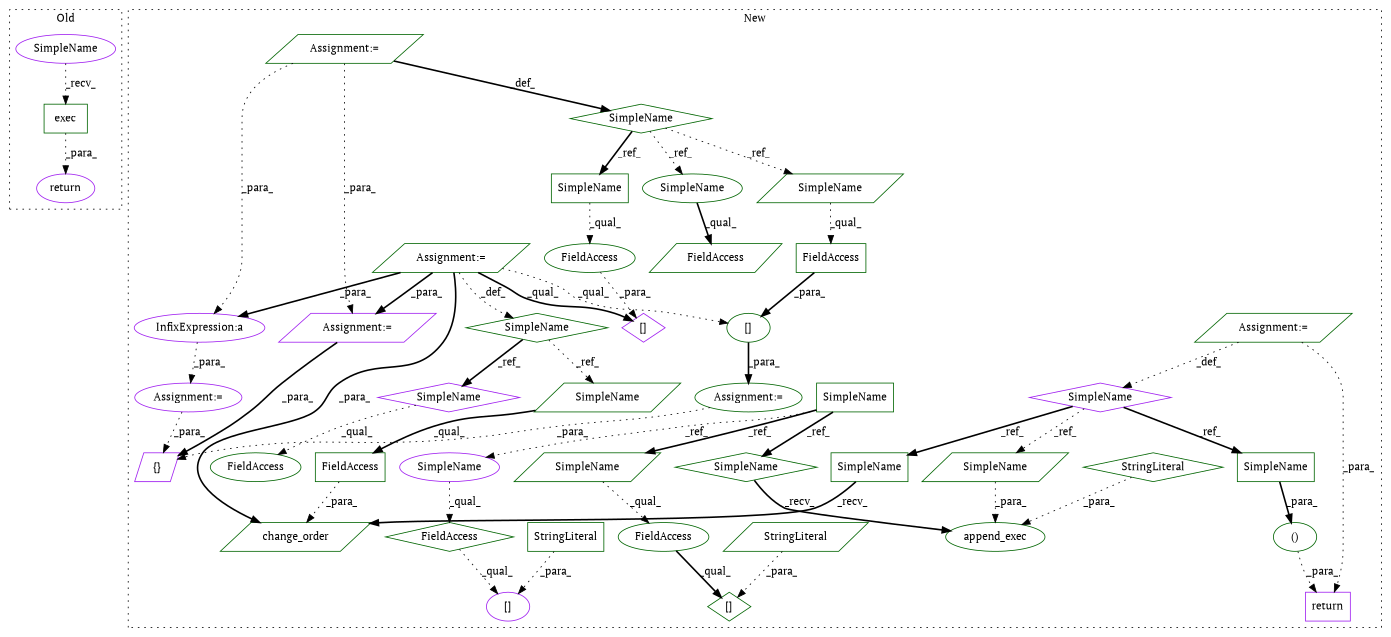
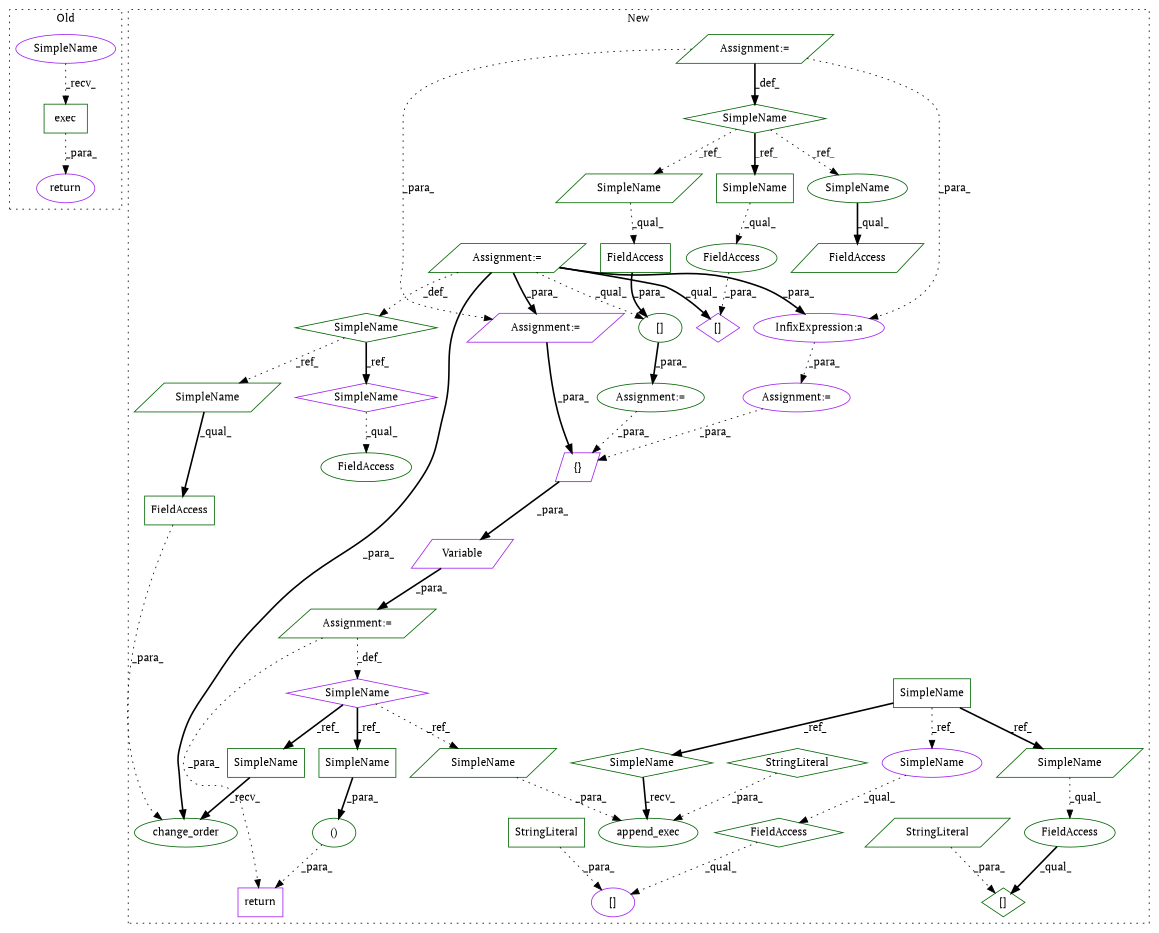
(296, 537) -> (186, 833)
none -> (462, 554)
